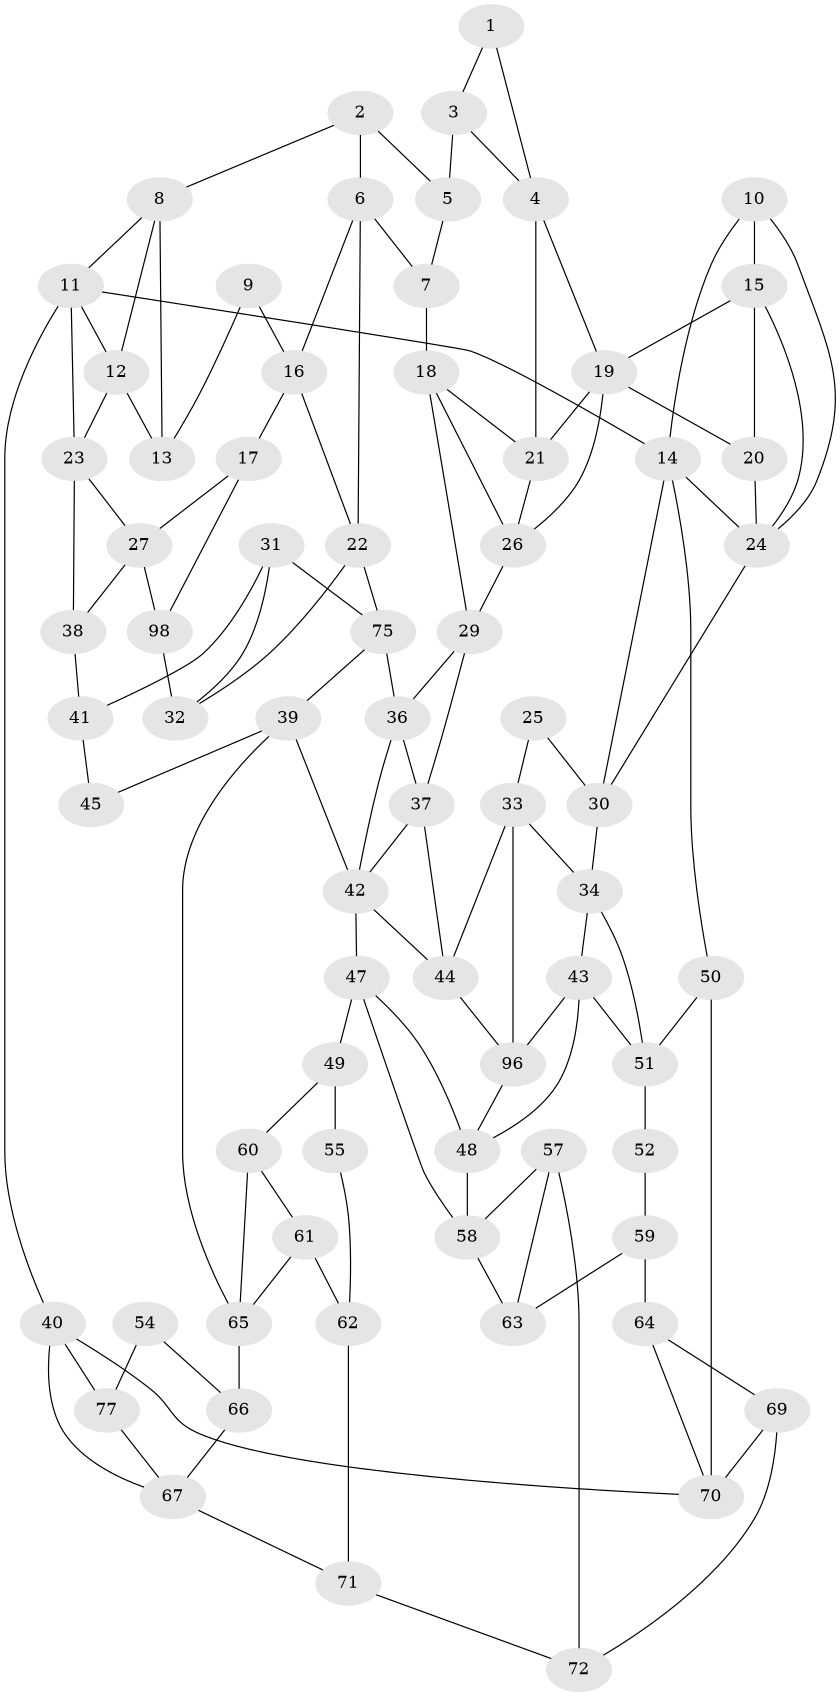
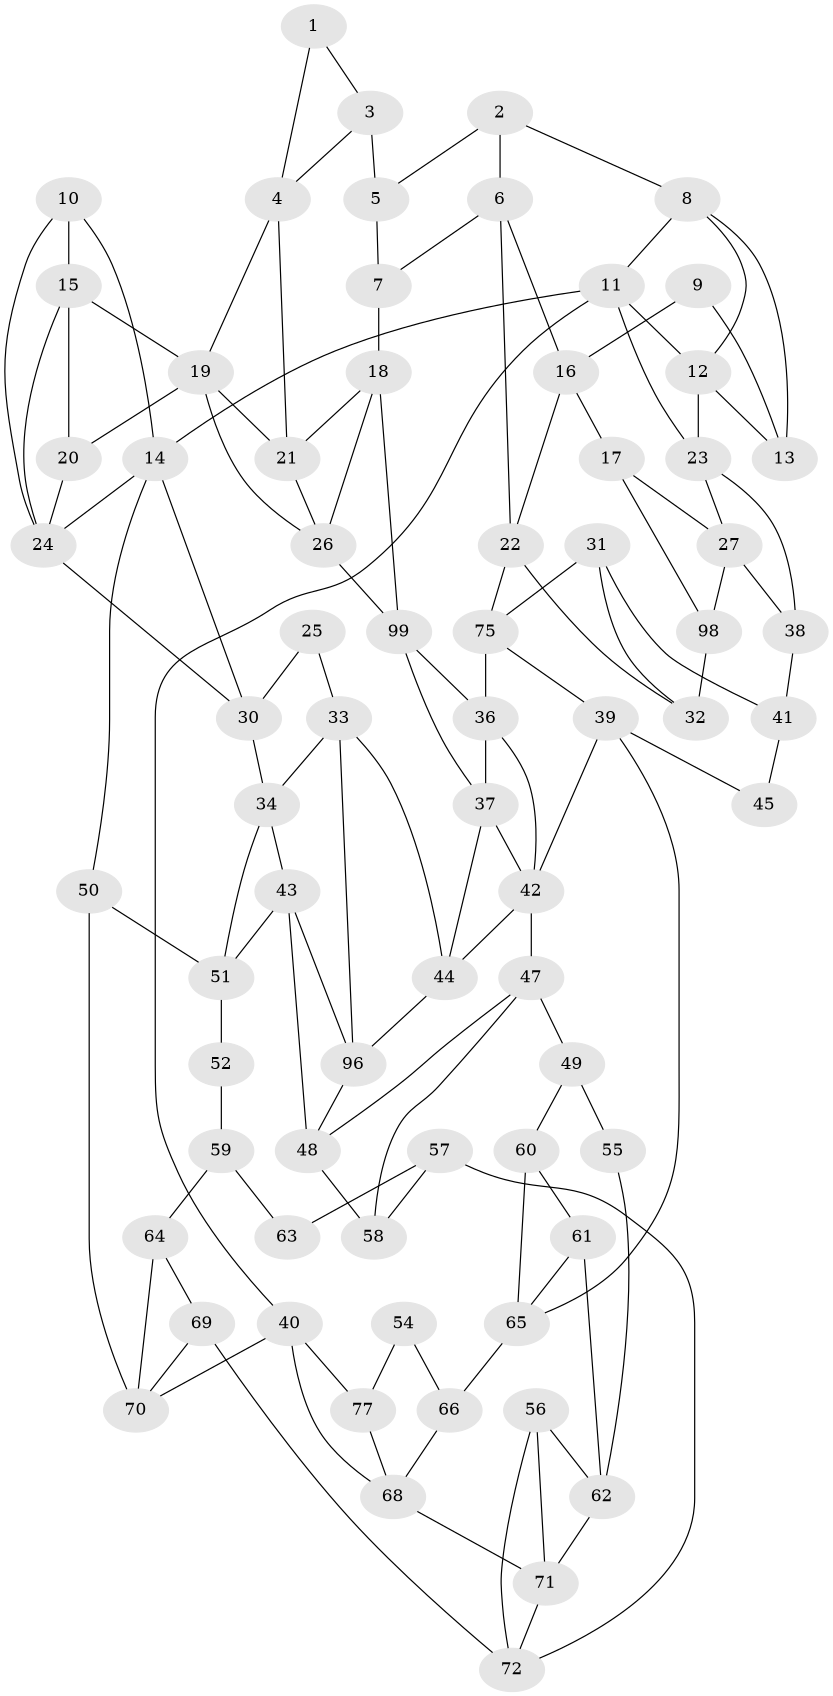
(470, 632) -> (399, 632)
(490, 1281) -> none
none -> (536, 1410)
(173, 1497) -> (393, 1497)
